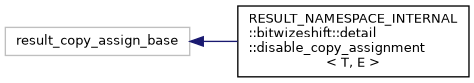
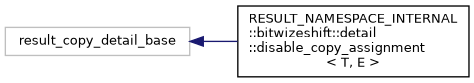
(98, 41) -> (98, 41)
